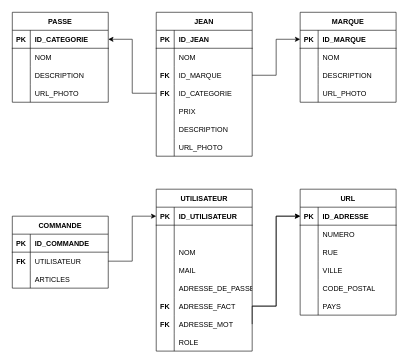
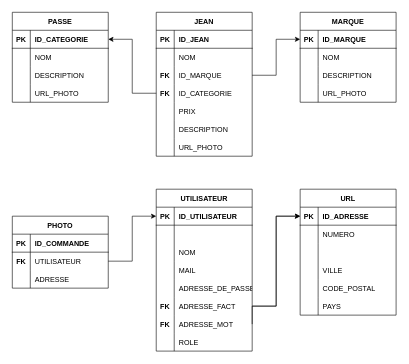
(60, 226) -> (60, 226)
(357, 252) -> none
(51, 280) -> (49, 280)
